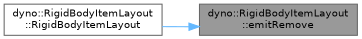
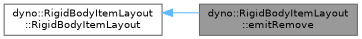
(176, 27) -> (186, 13)
